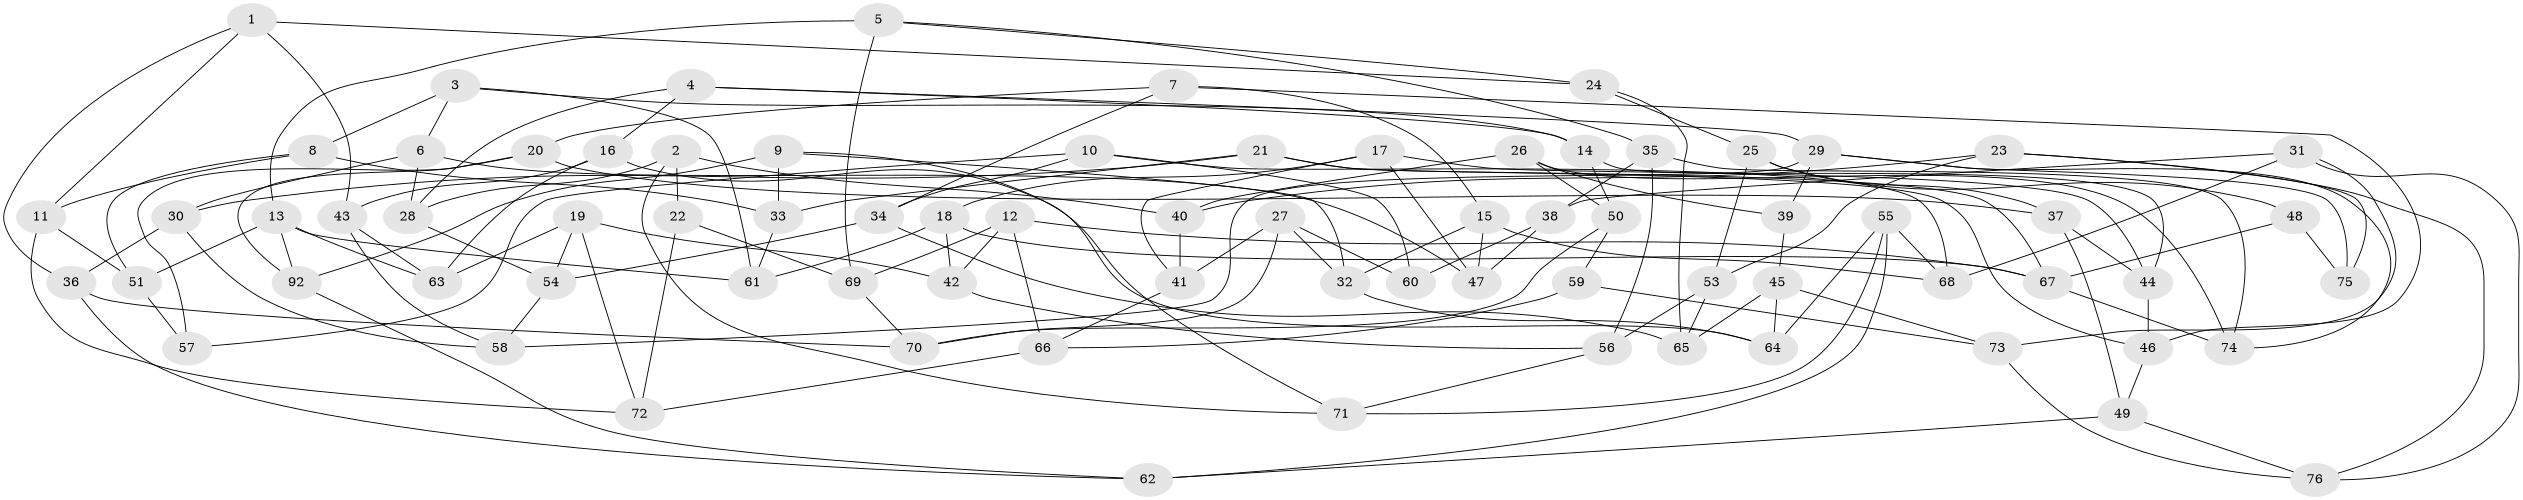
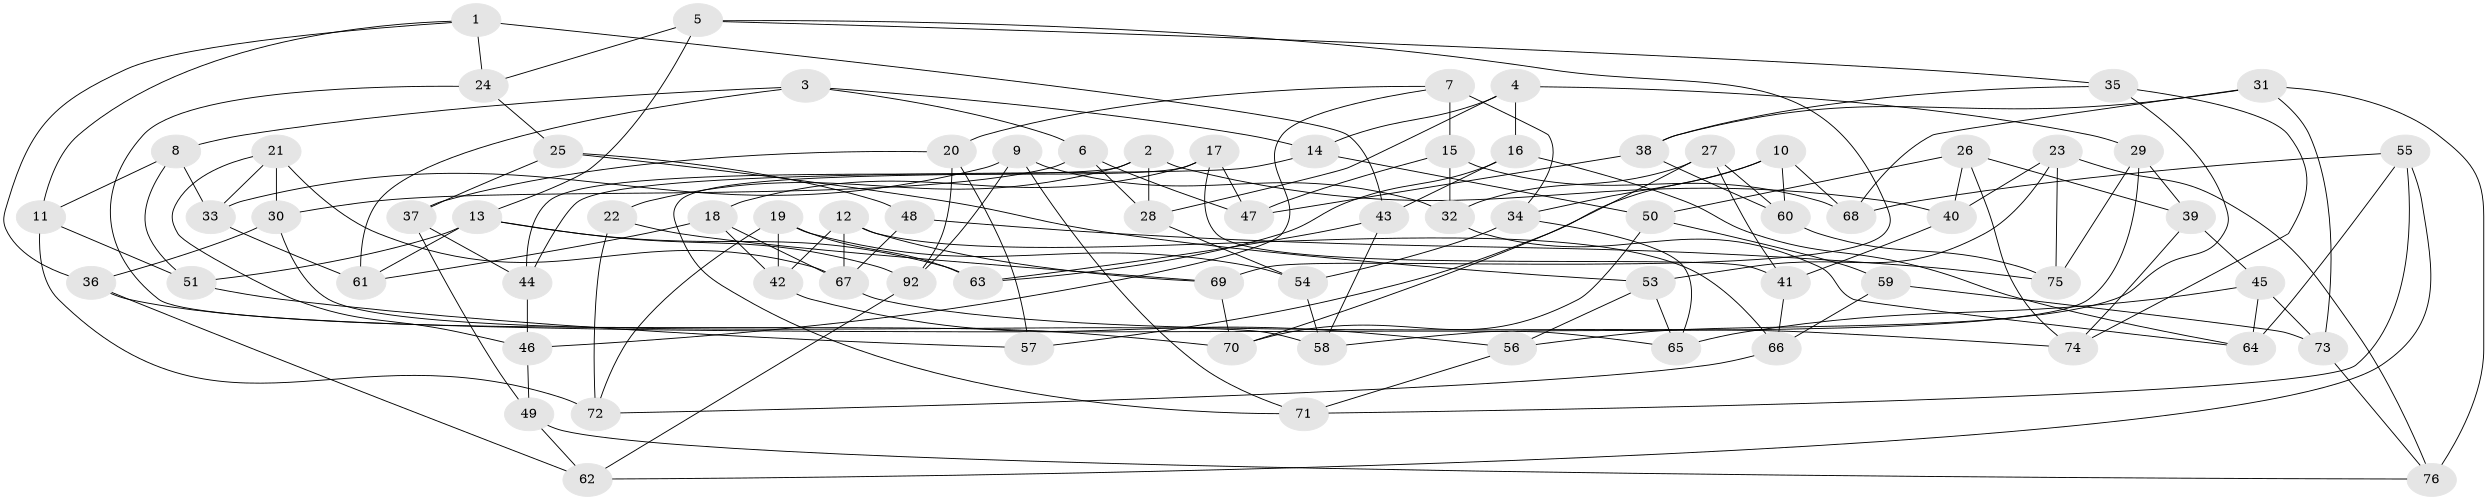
(2128, 169) -> (2140, 276)
none -> (1920, 251)
